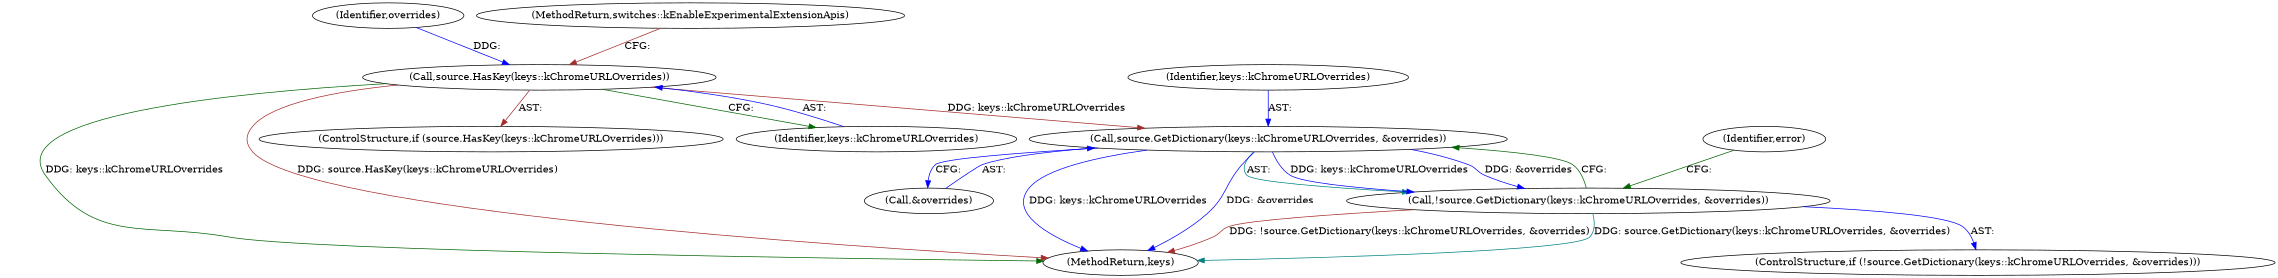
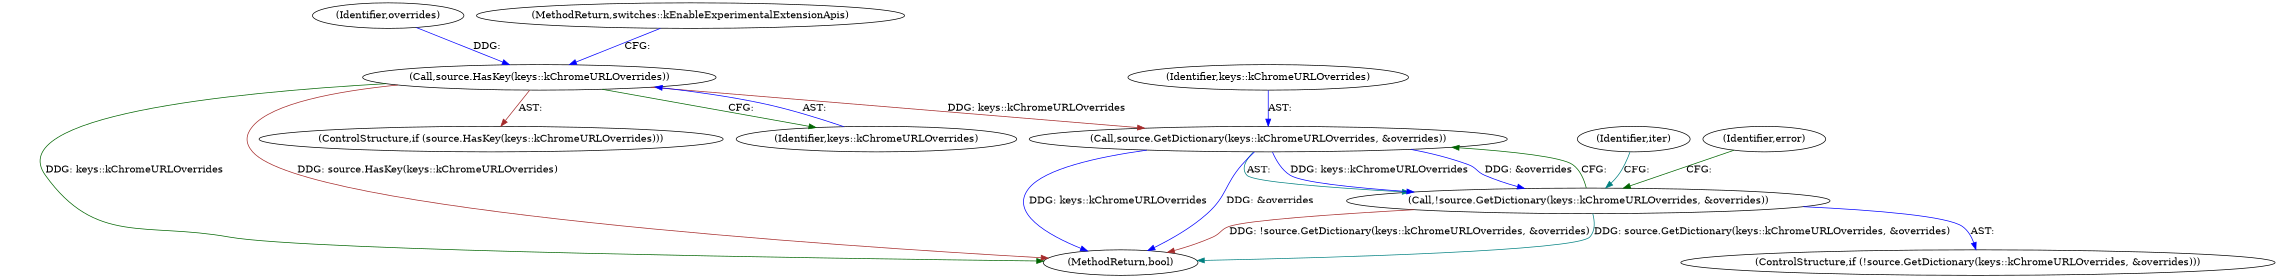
(618, 45) -> (618, 45)
none -> (1634, 139)
(929, 201) -> none
(1121, 263) -> (1121, 263)
